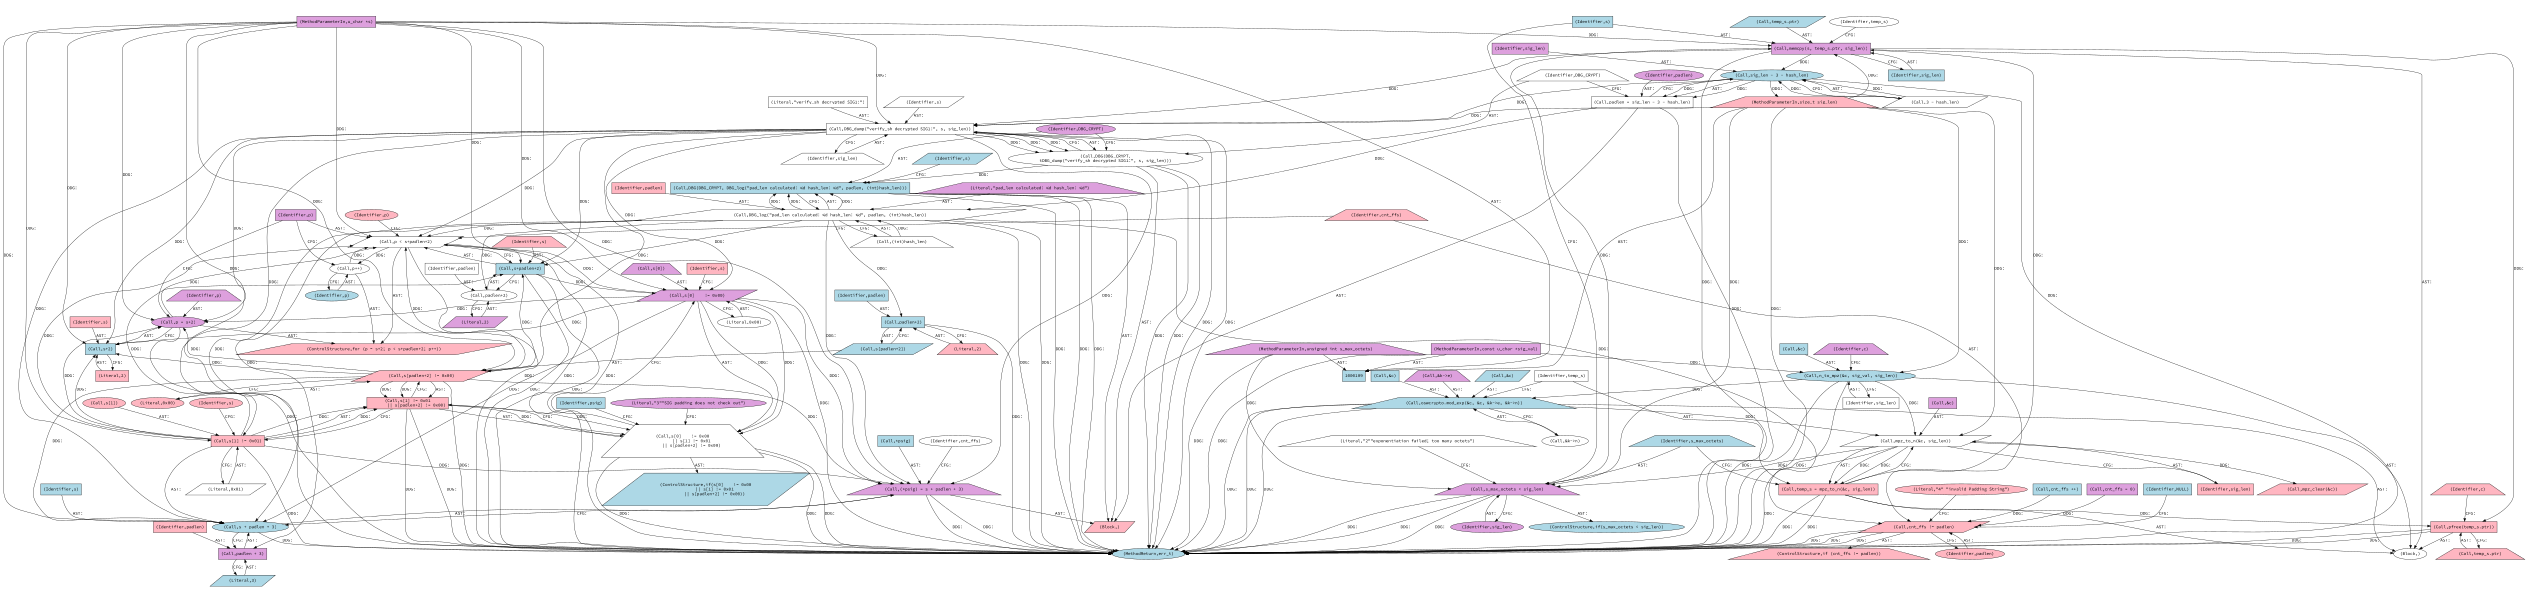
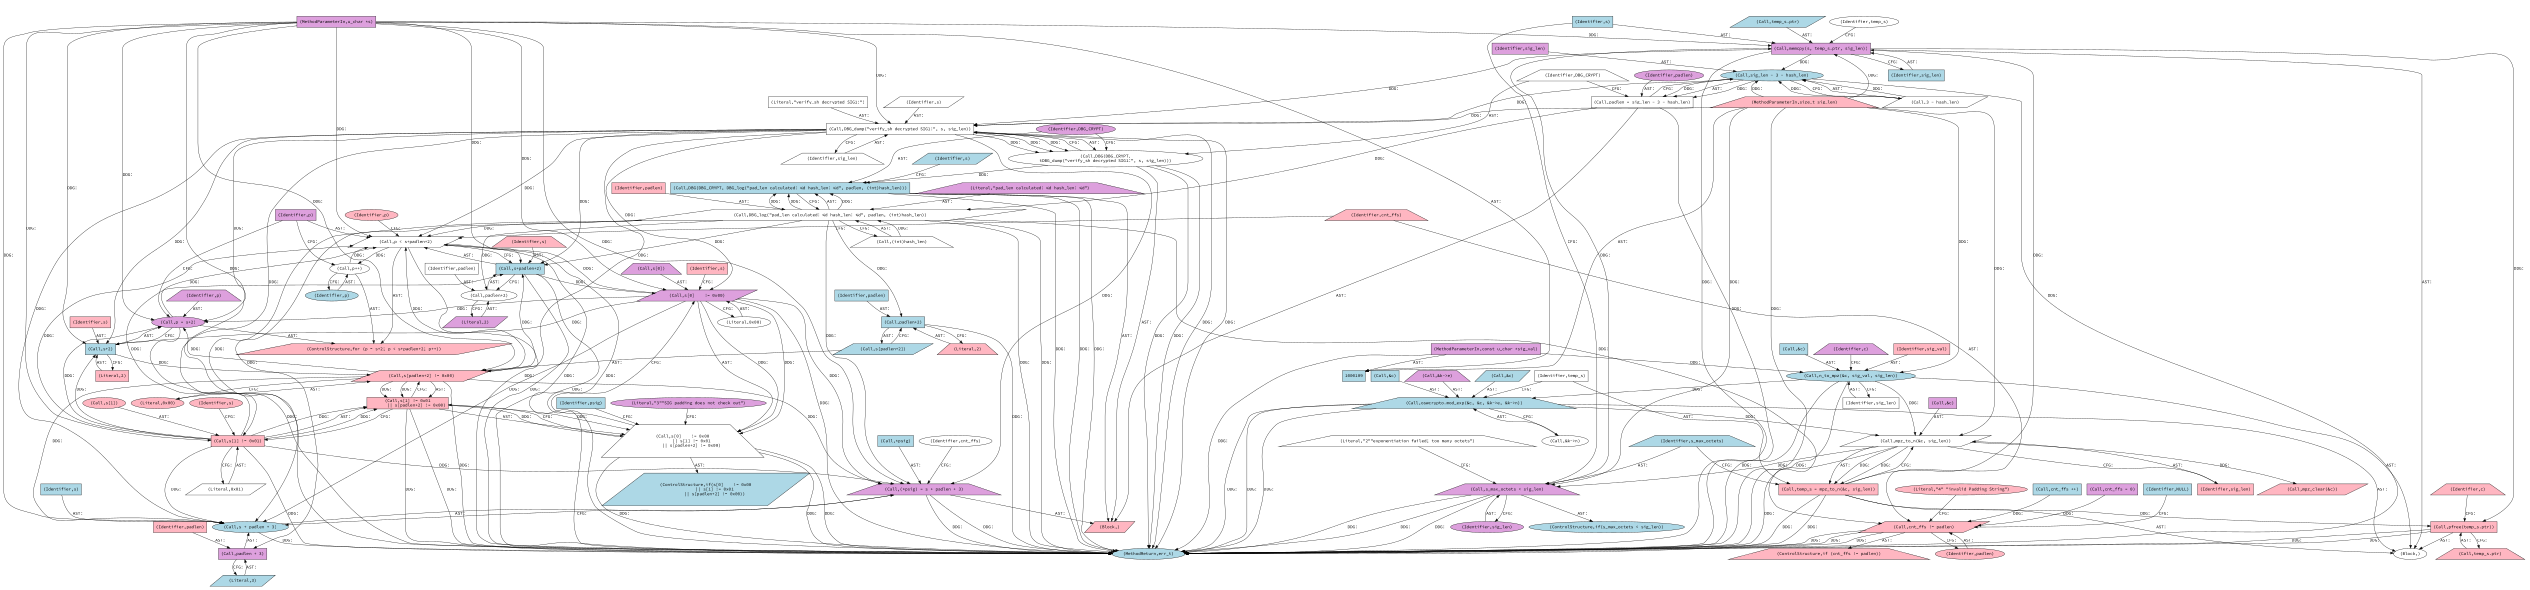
(1771, 89) -> (1753, 92)
(1316, 349) -> none
none -> (1922, 349)
(245, 367) -> (241, 371)
(178, 489) -> (178, 489)
(233, 538) -> none
